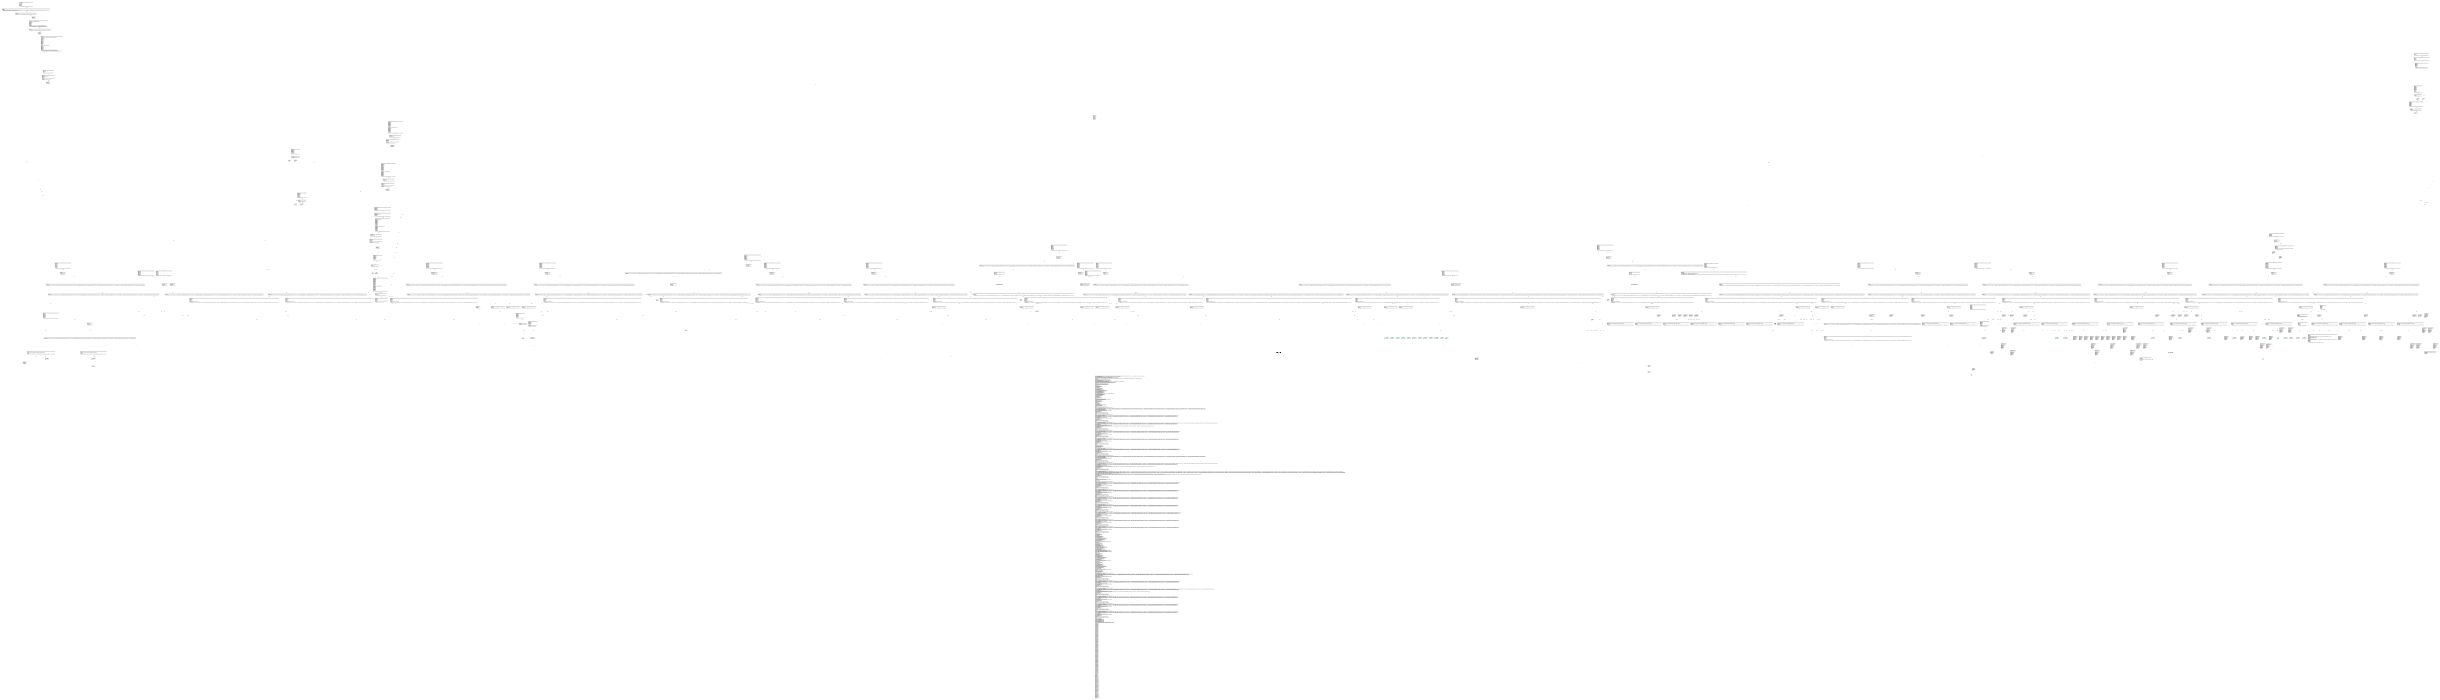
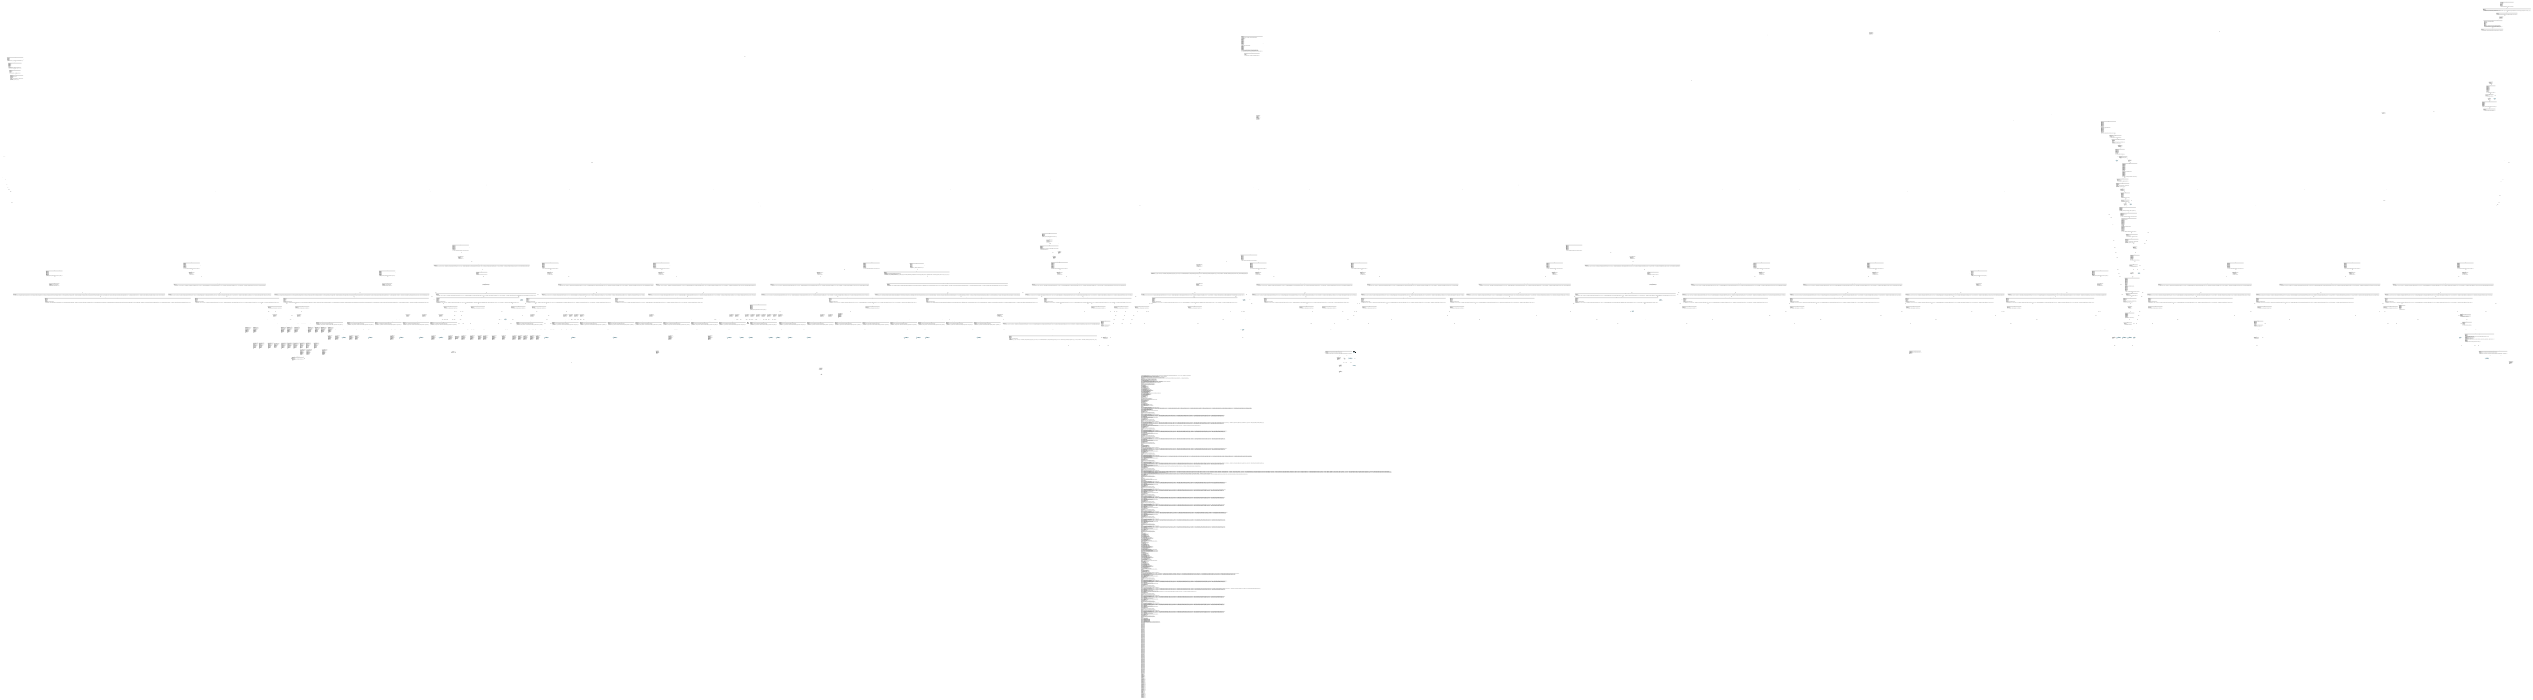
none -> (1518, 295)
